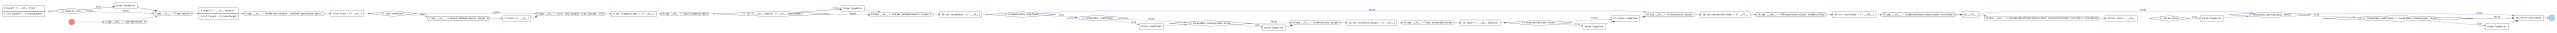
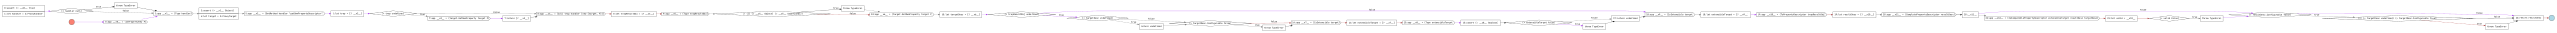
none -> (2143, 18)
